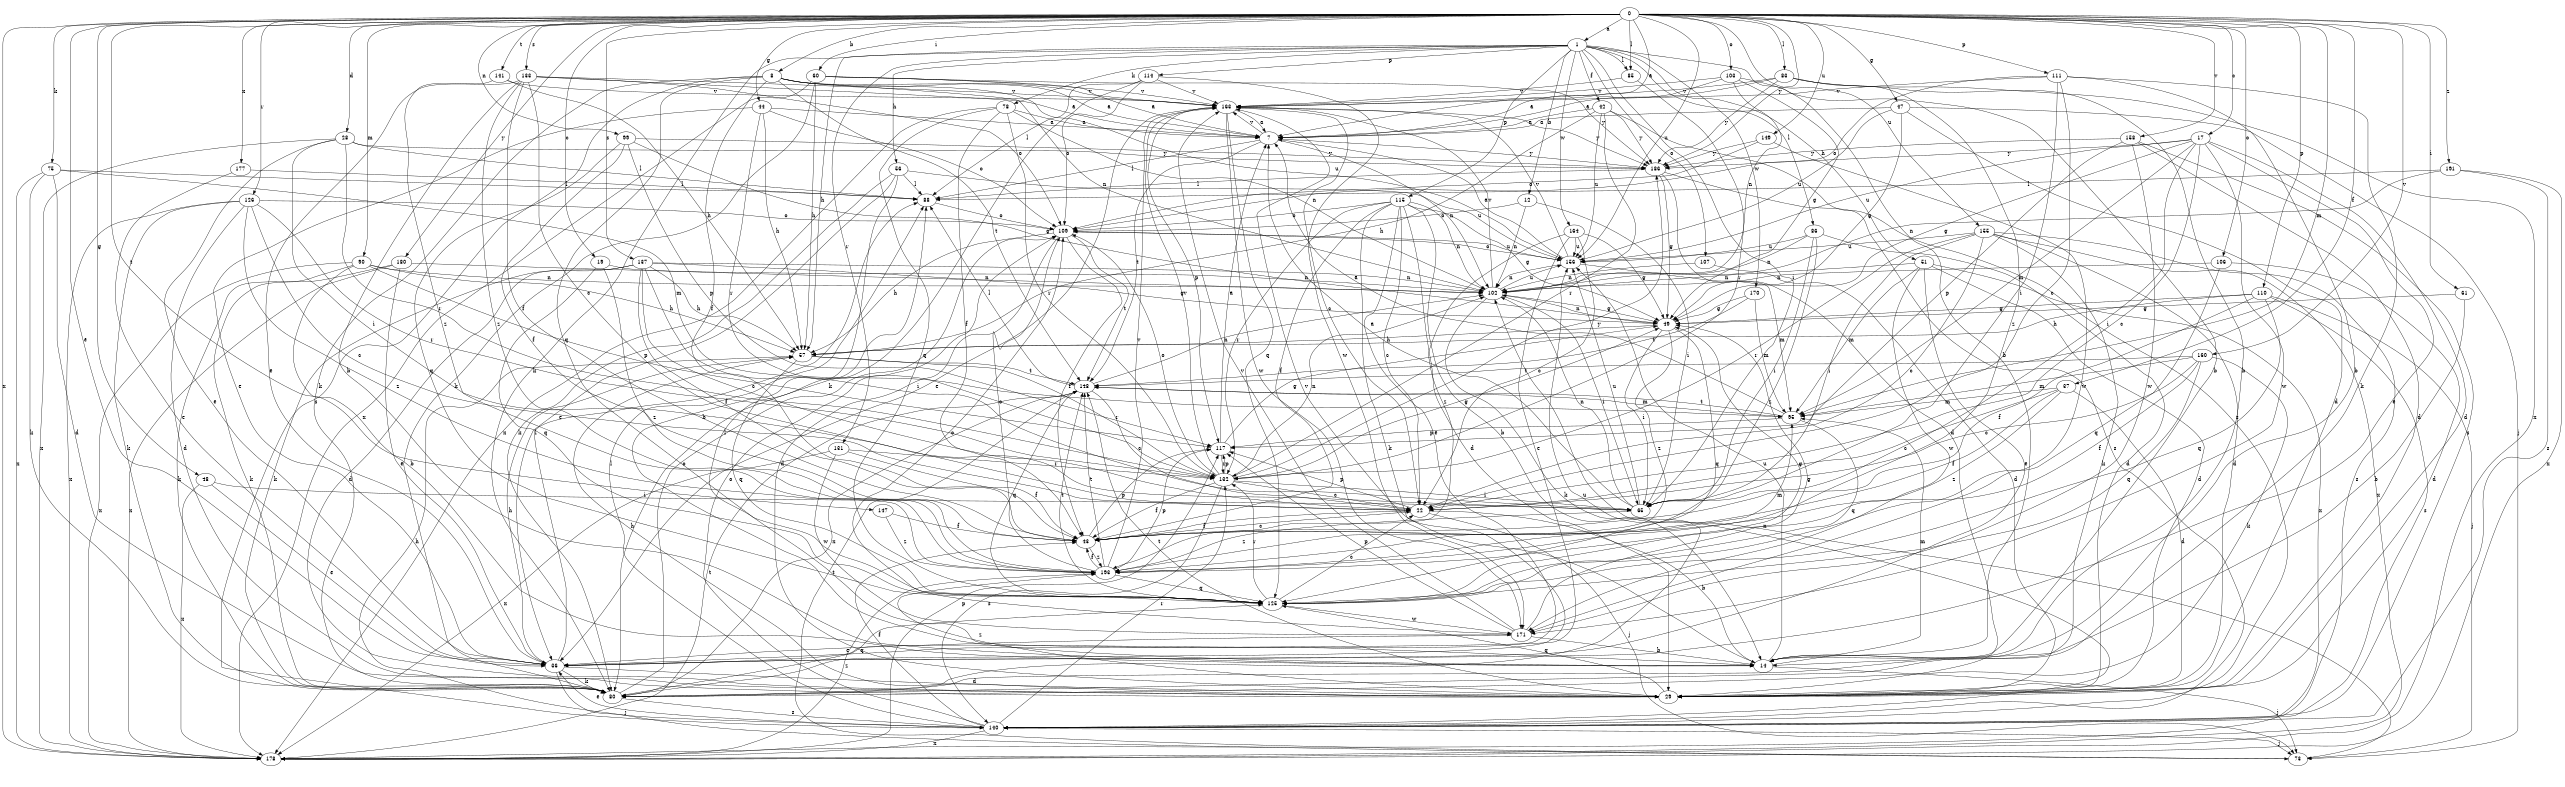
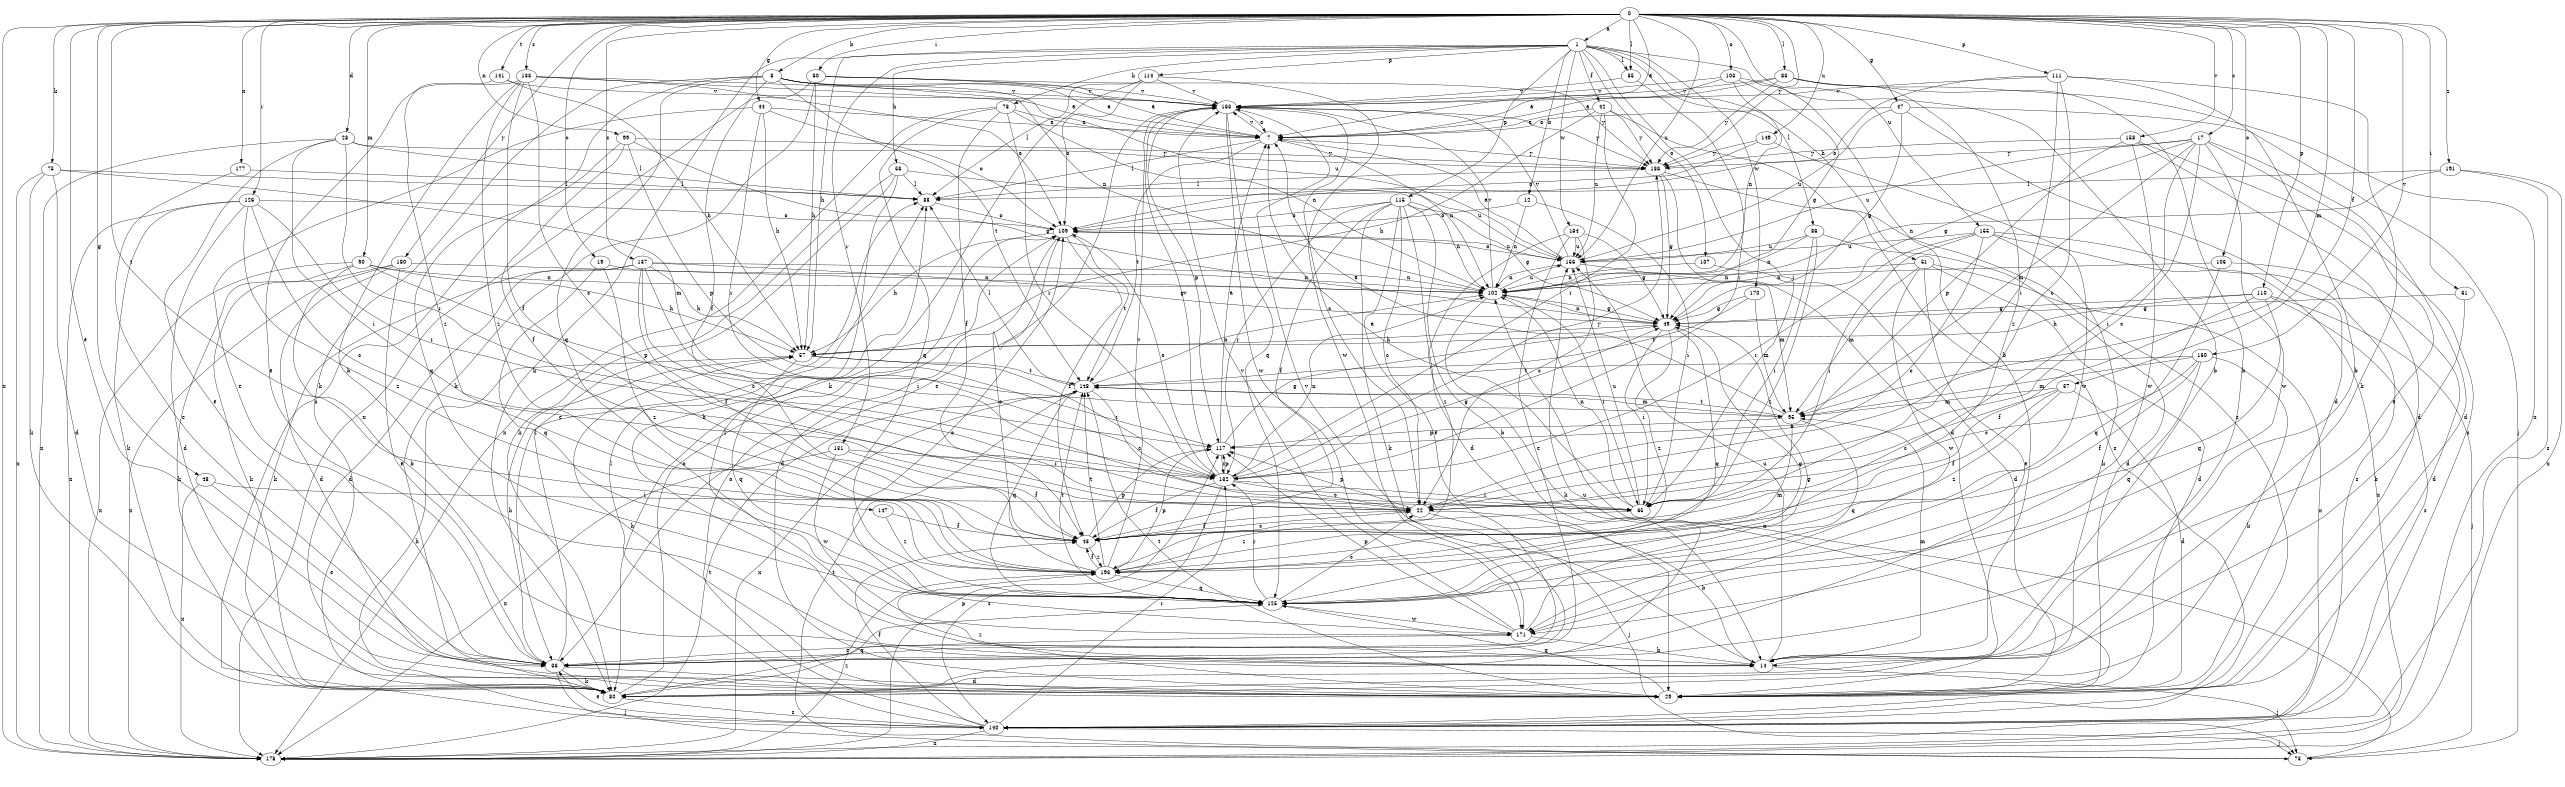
(829, 520) -> (736, 707)
(2216, 643) -> (540, 672)
